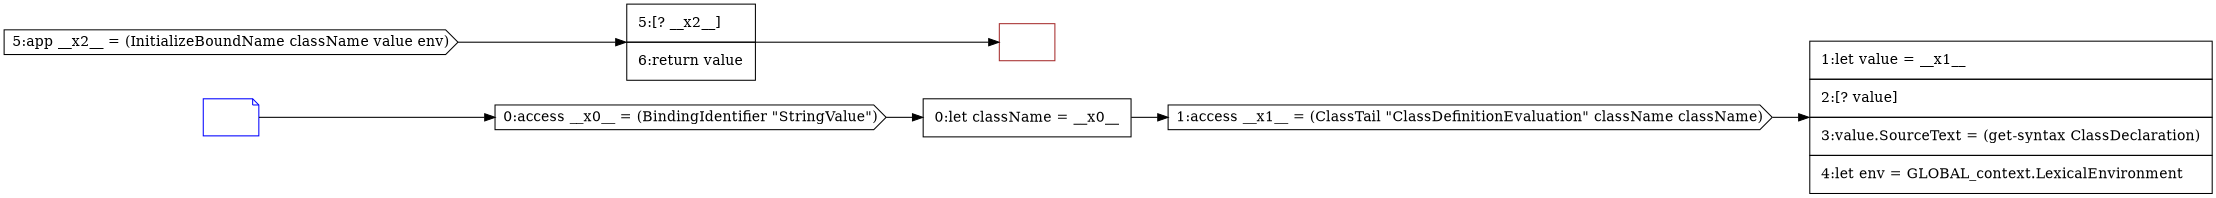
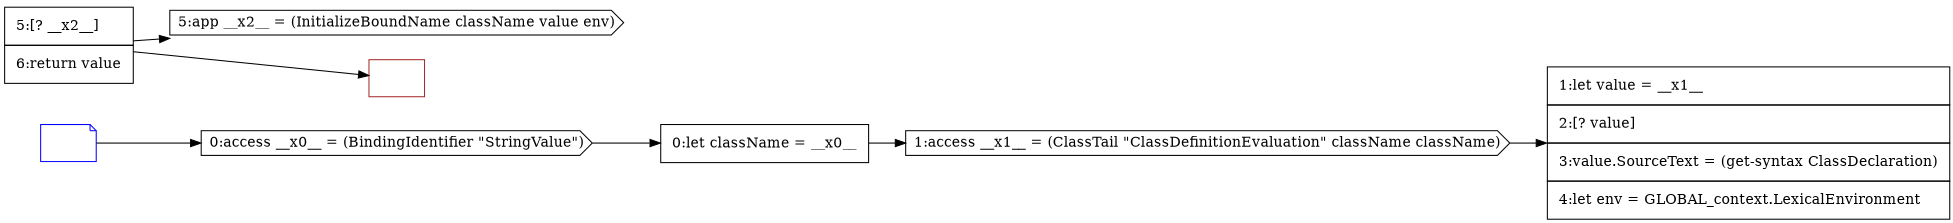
(537, 42) -> (146, 40)
